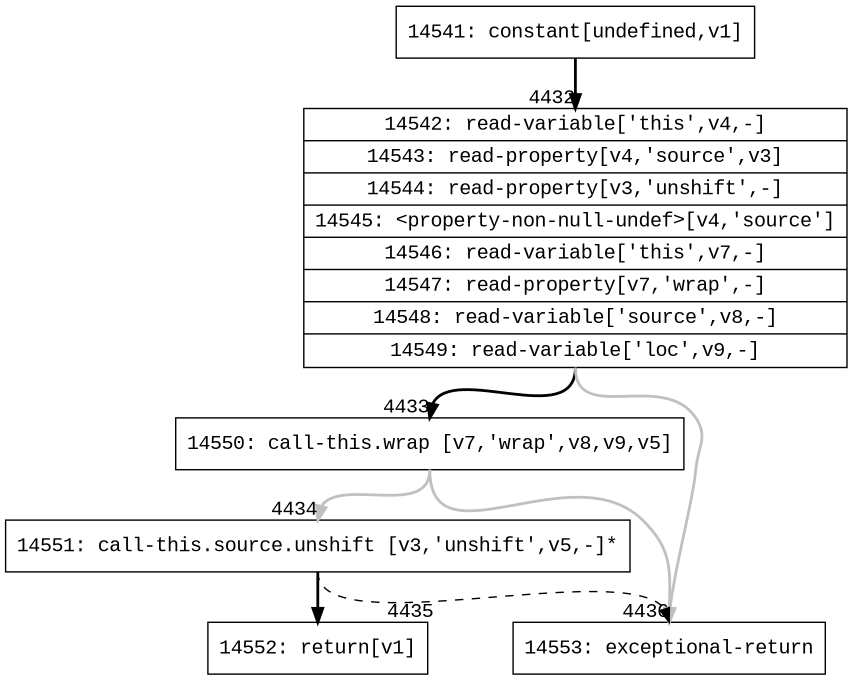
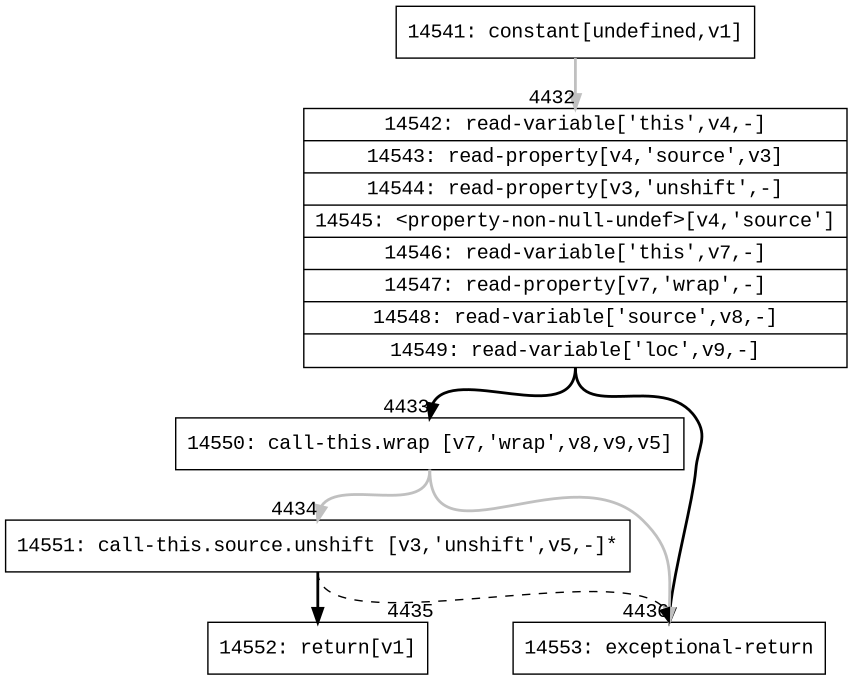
(575, 76) -> (575, 76)
(701, 442) -> (701, 442)
